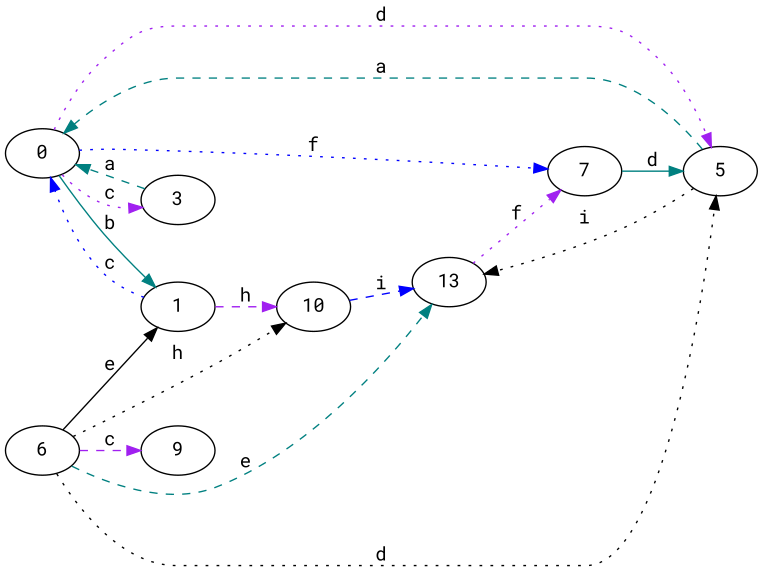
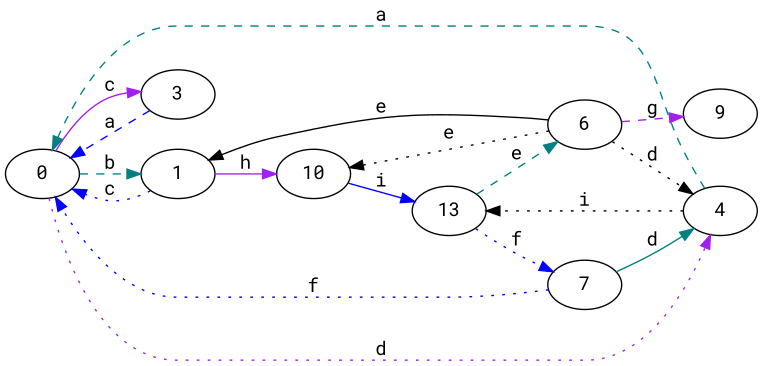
(307, 156) -> (288, 297)
(720, 171) -> (720, 211)
(117, 179) -> (116, 131)
(92, 198) -> (85, 114)
(100, 229) -> (103, 174)
(511, 231) -> (507, 249)
(375, 296) -> (375, 191)
(239, 307) -> (239, 174)
(178, 354) -> (449, 134)
(110, 440) -> (653, 109)
(270, 459) -> (512, 172)
